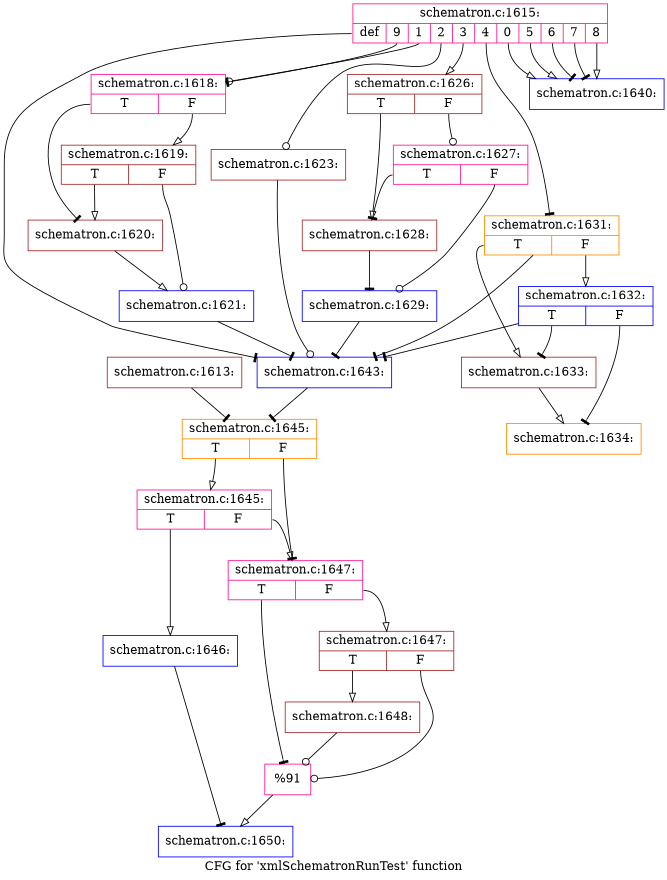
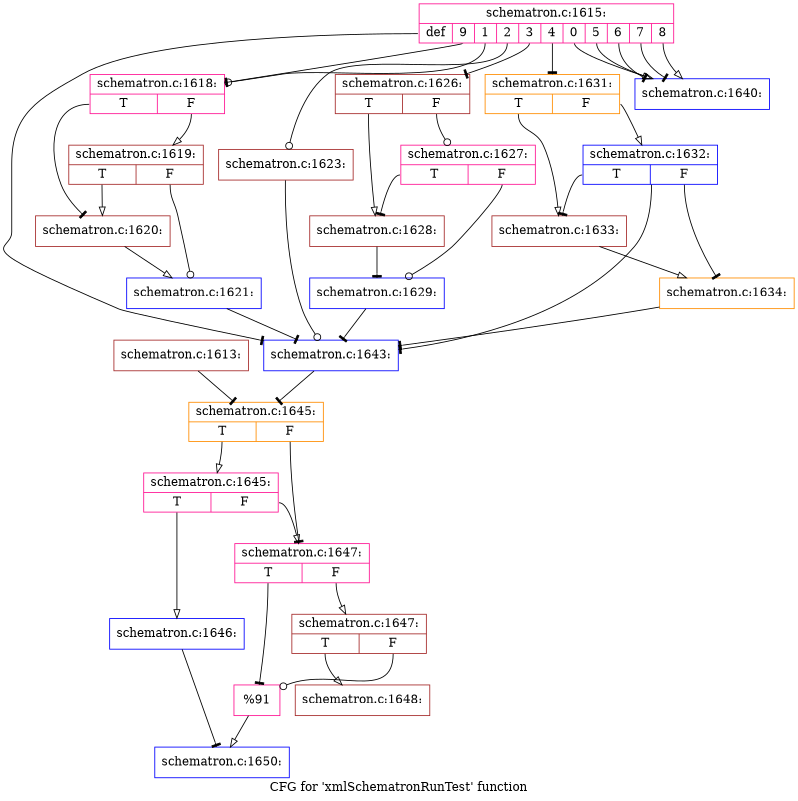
(460, 57) -> (501, 61)
(462, 315) -> (531, 327)
(323, 746) -> none
